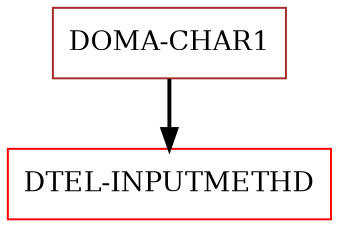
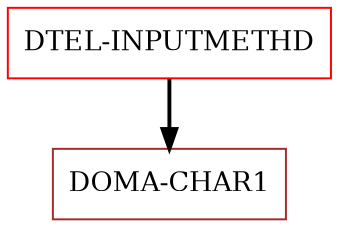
(169, 104) -> (169, 104)
